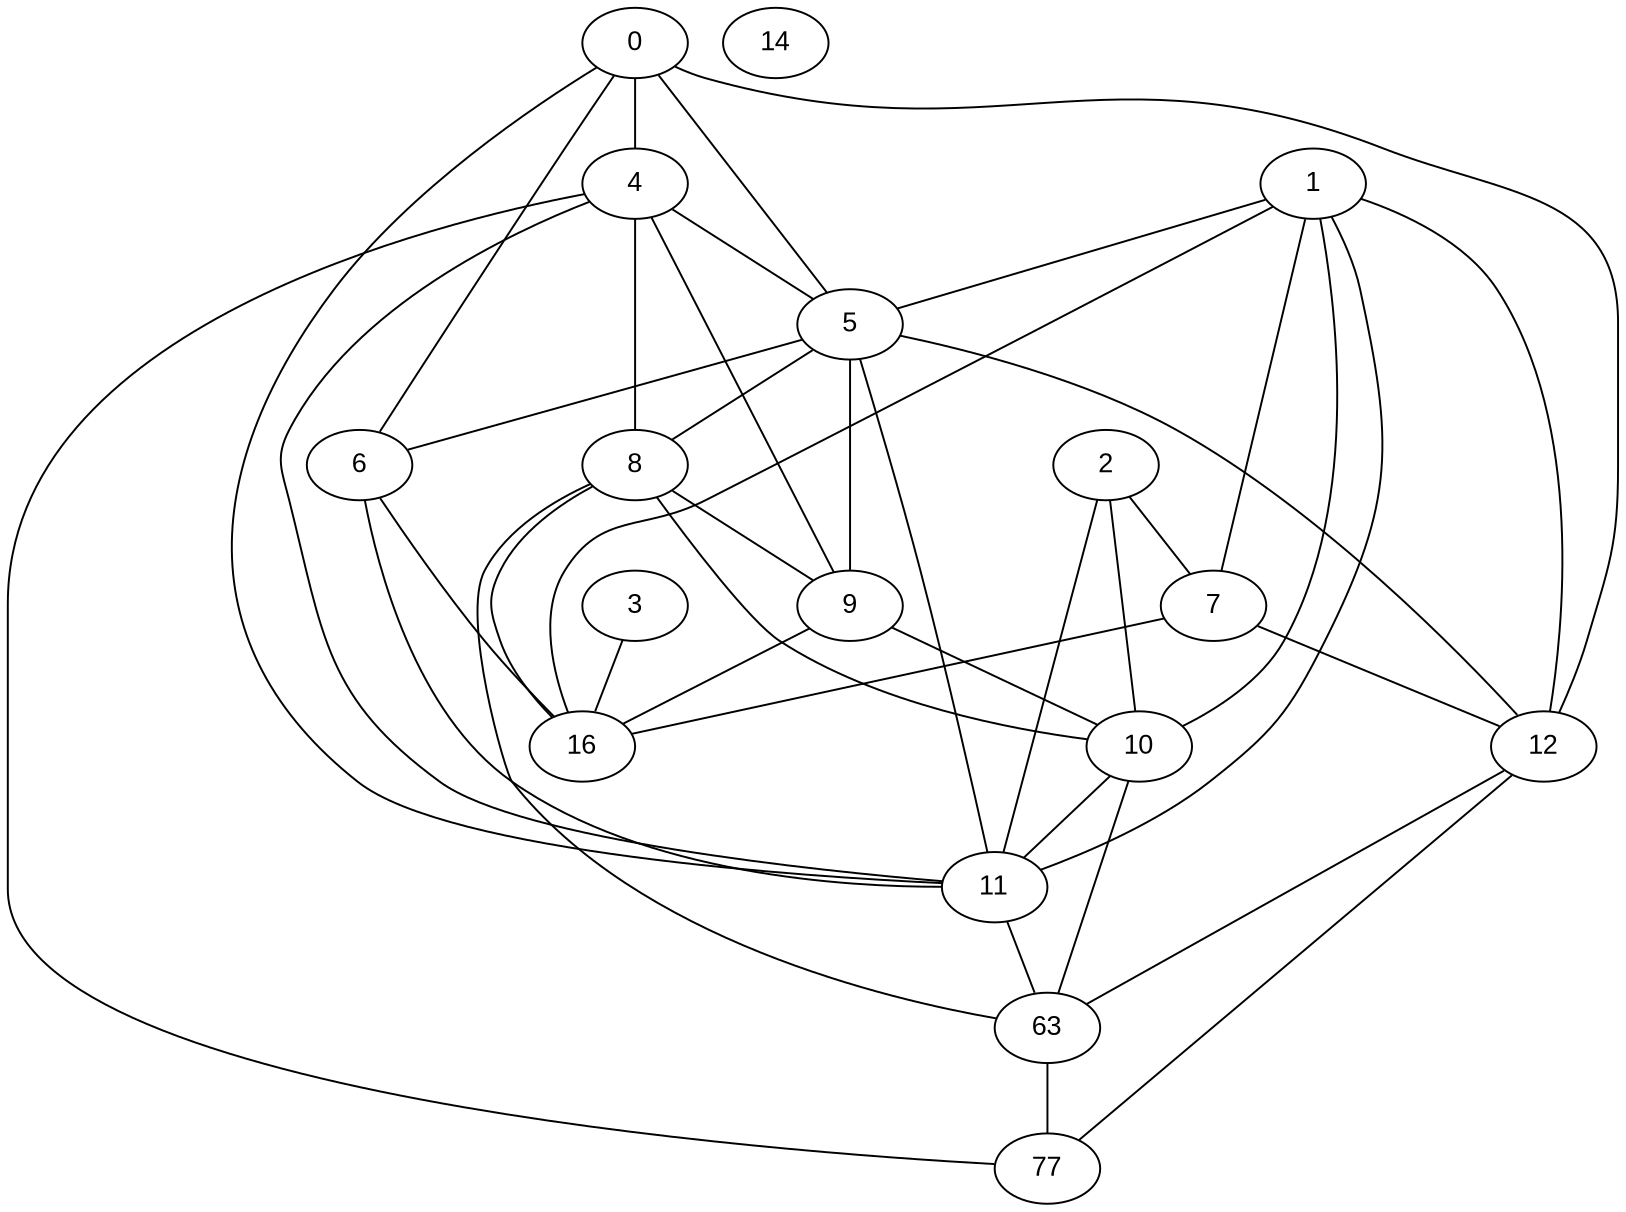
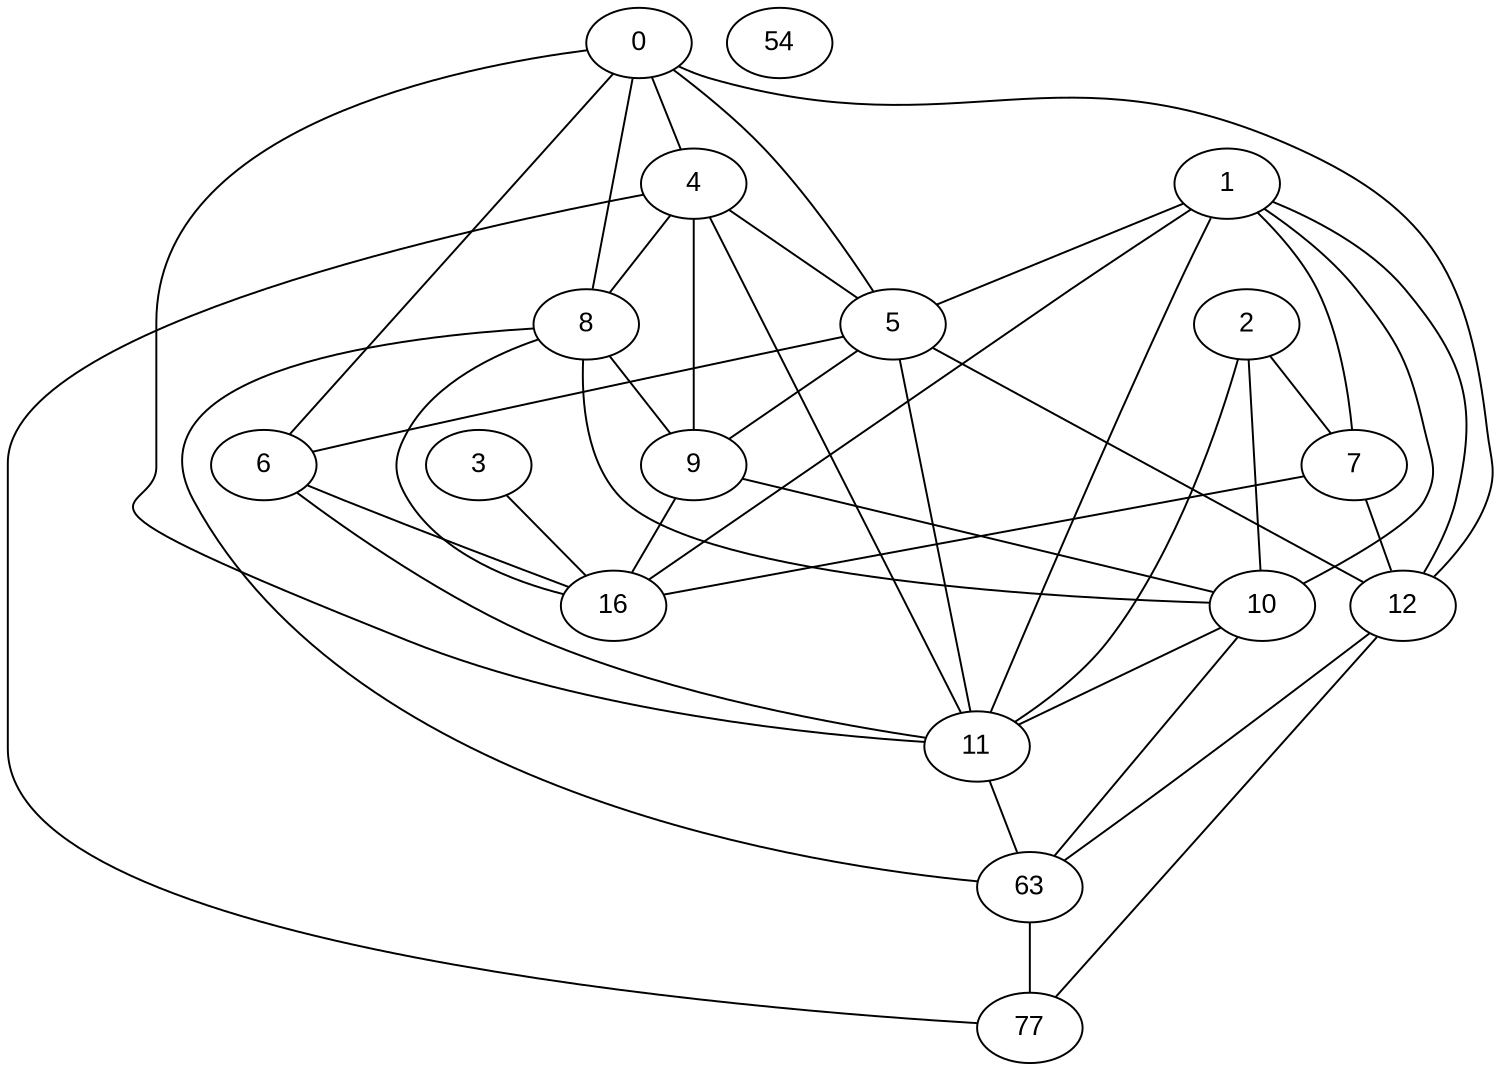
(776, 43) -> (780, 43)
(753, 388) -> (613, 184)
